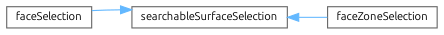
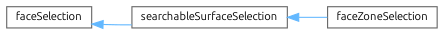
(106, 10) -> (117, 25)
